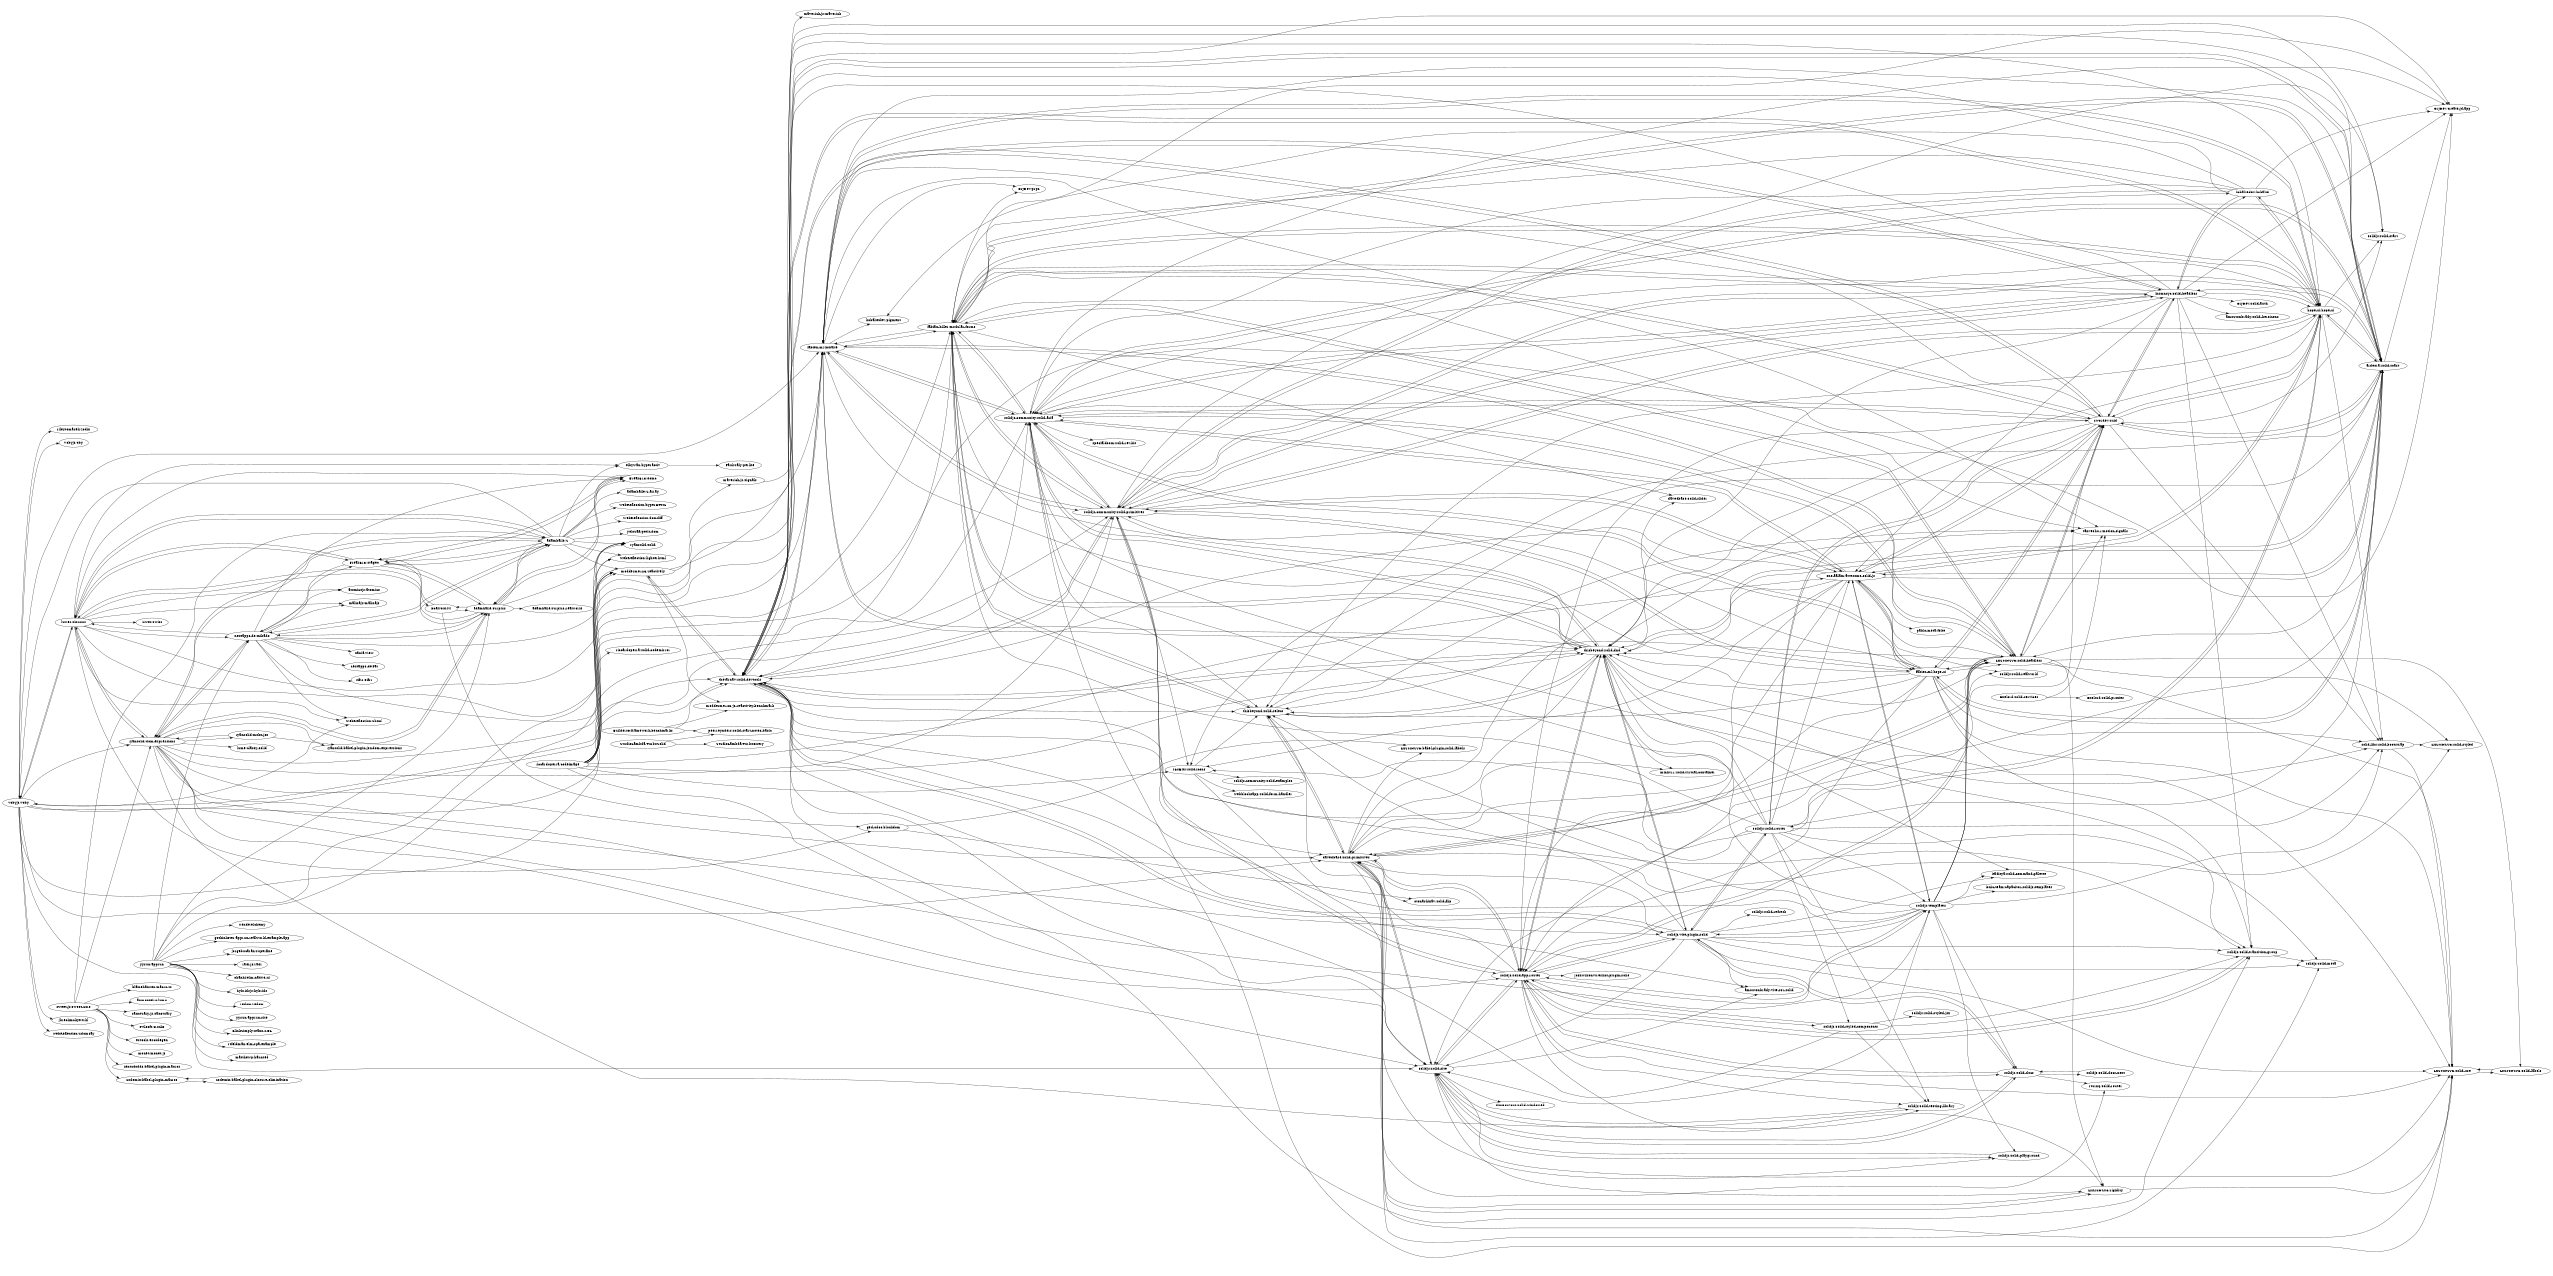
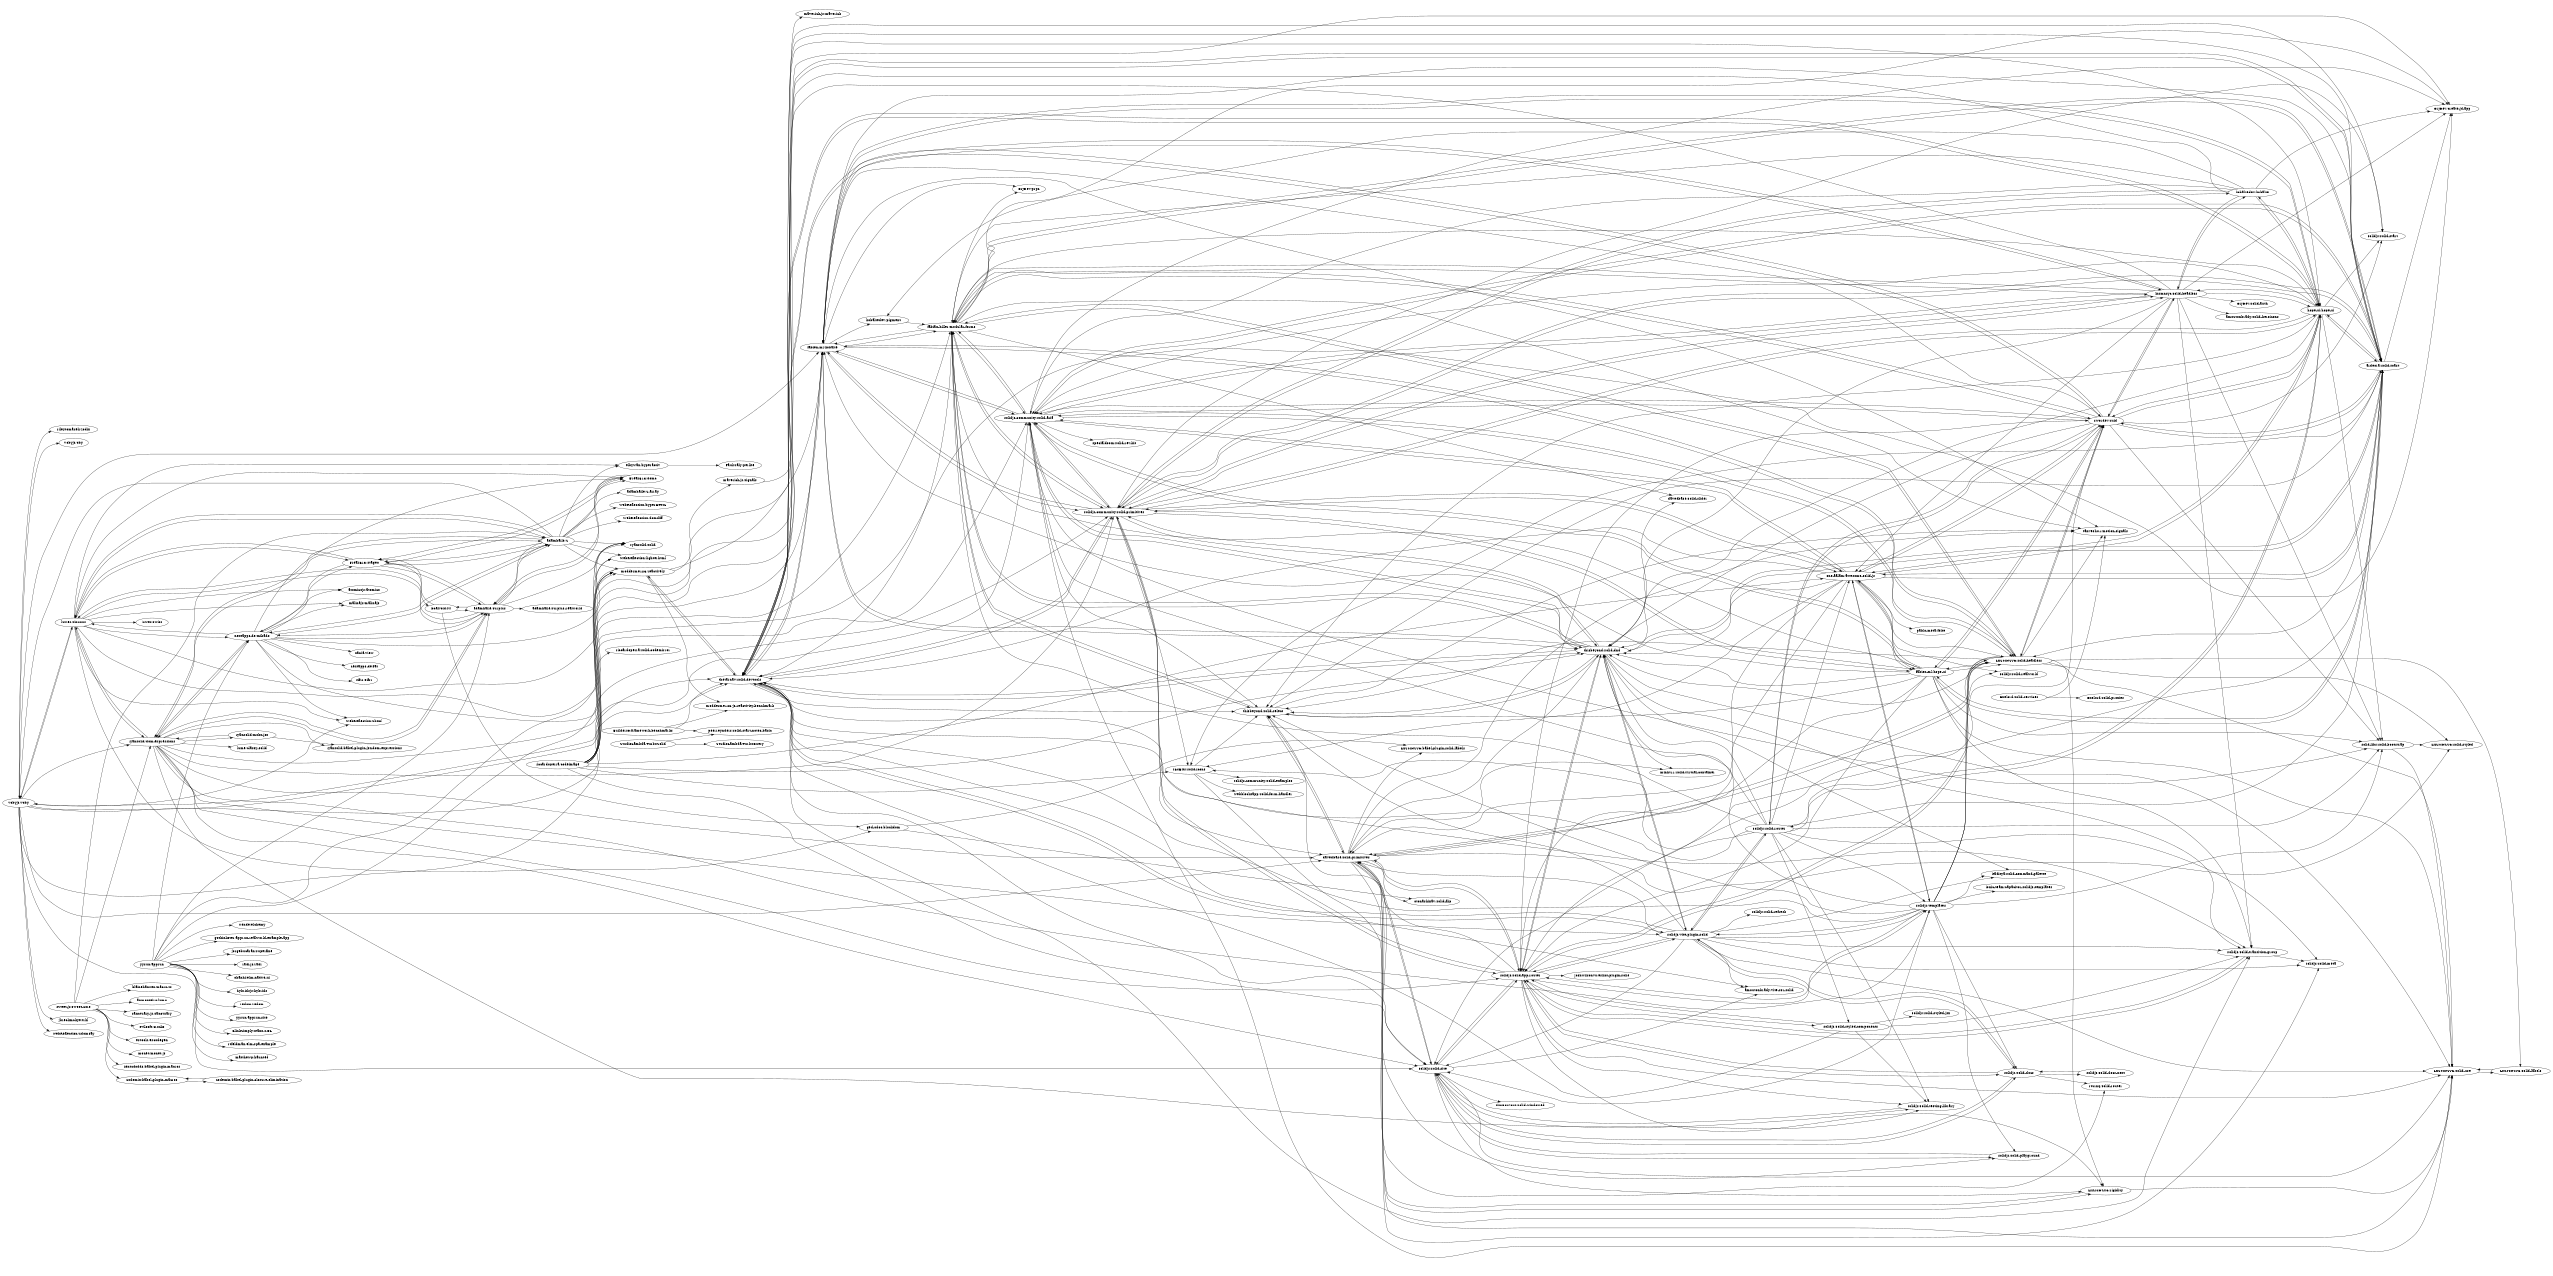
(1629, 226) -> (914, 323)
(643, 532) -> none
